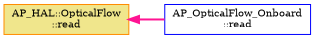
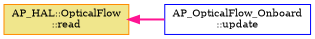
(238, 19) -> (238, 19)
